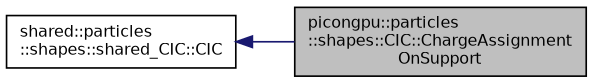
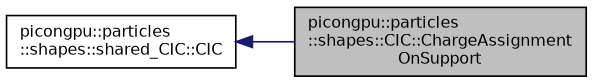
(121, 42) -> (121, 42)
